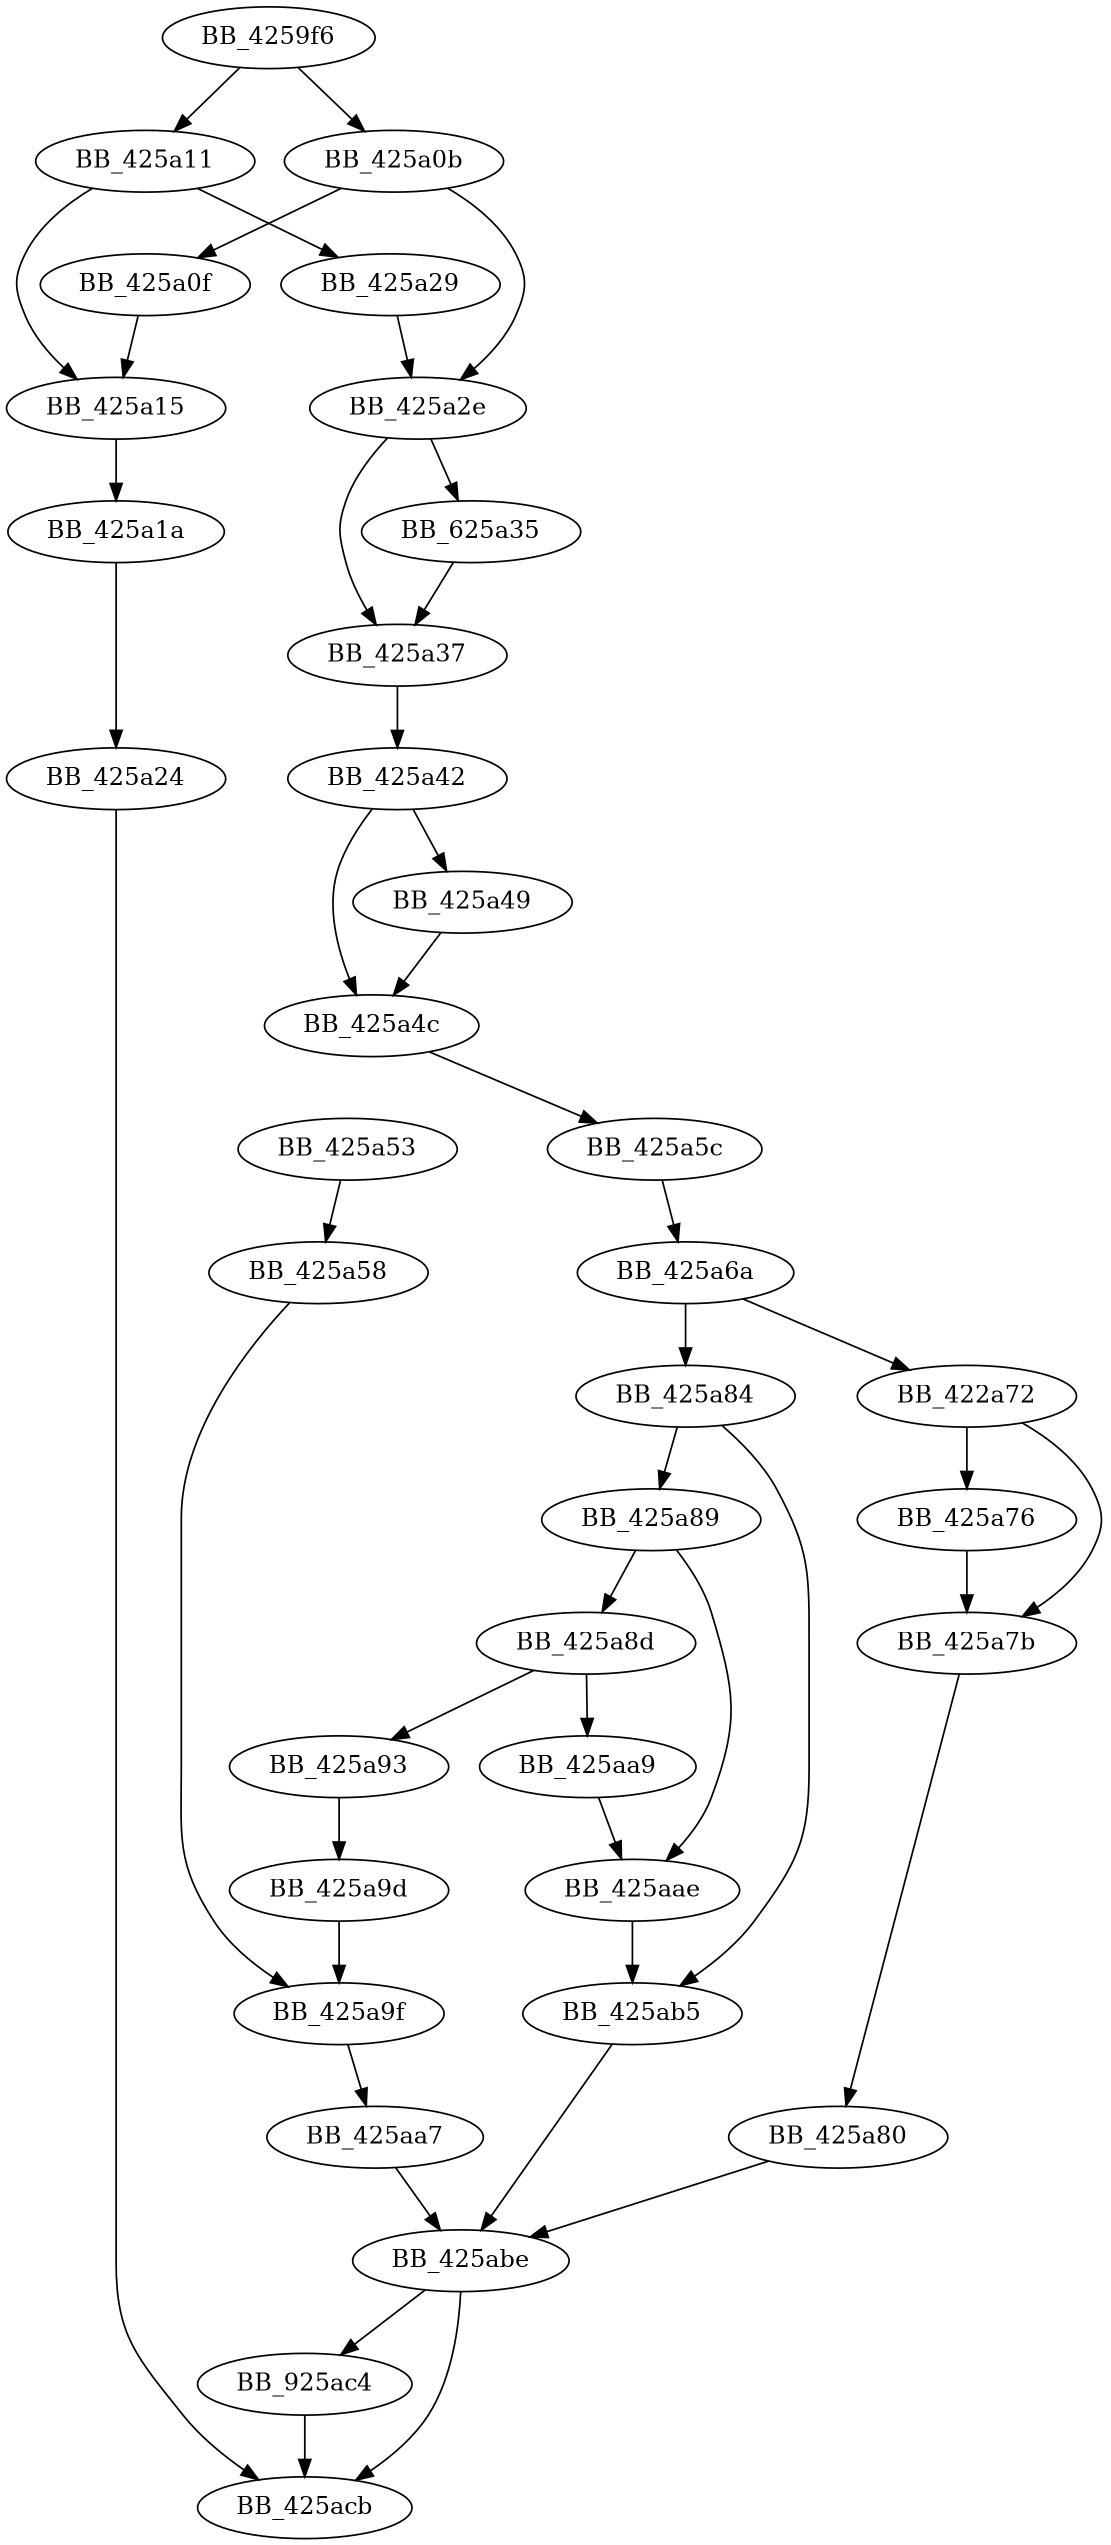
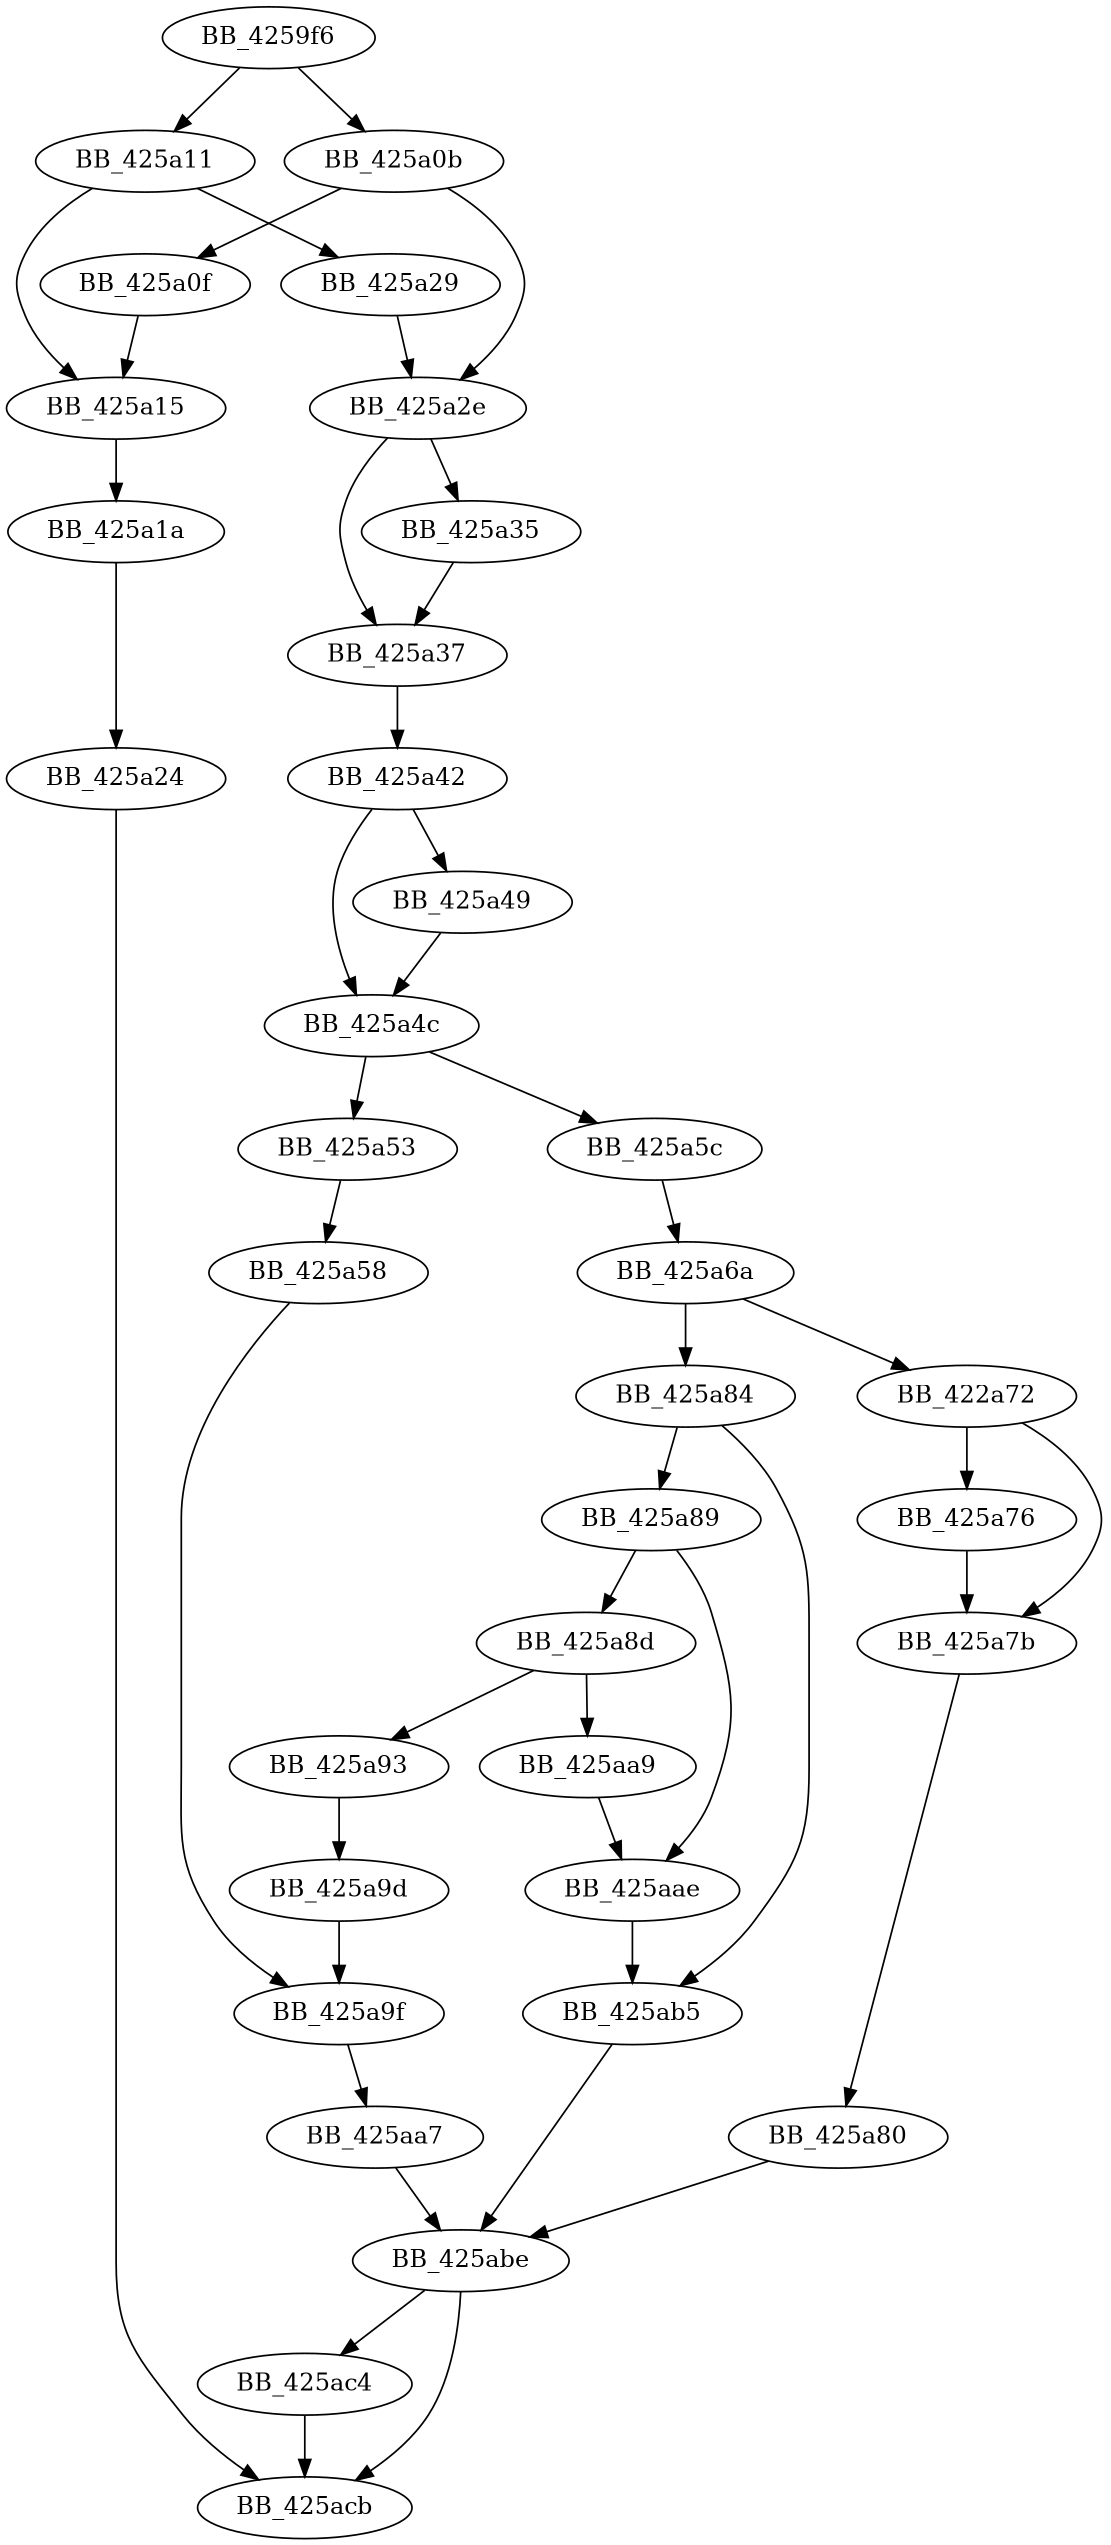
(471, 532) -> (471, 532)
none -> (361, 1079)
(305, 2384) -> (305, 2384)
